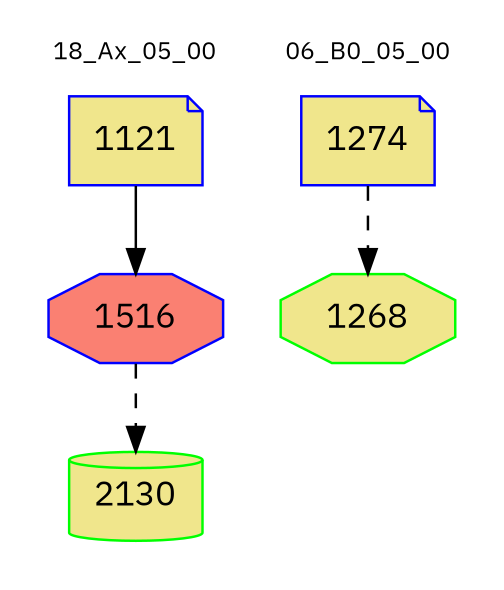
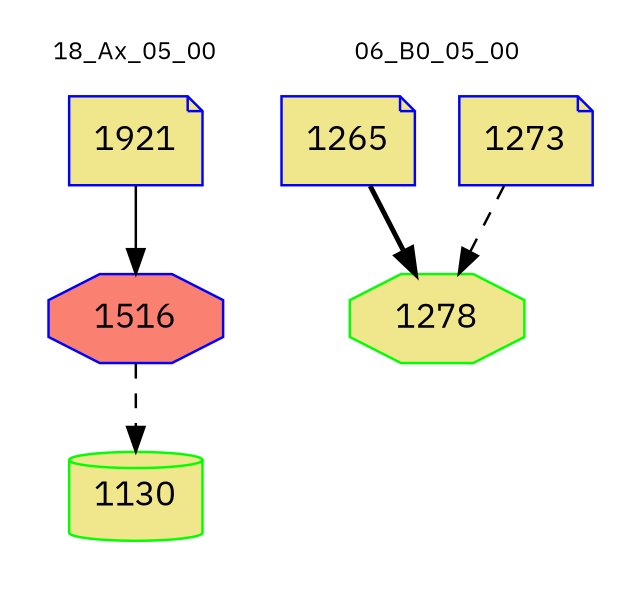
(136, 141) -> (136, 141)
none -> (348, 141)
(368, 141) -> (526, 141)
(368, 319) -> (437, 319)
(136, 496) -> (136, 496)
